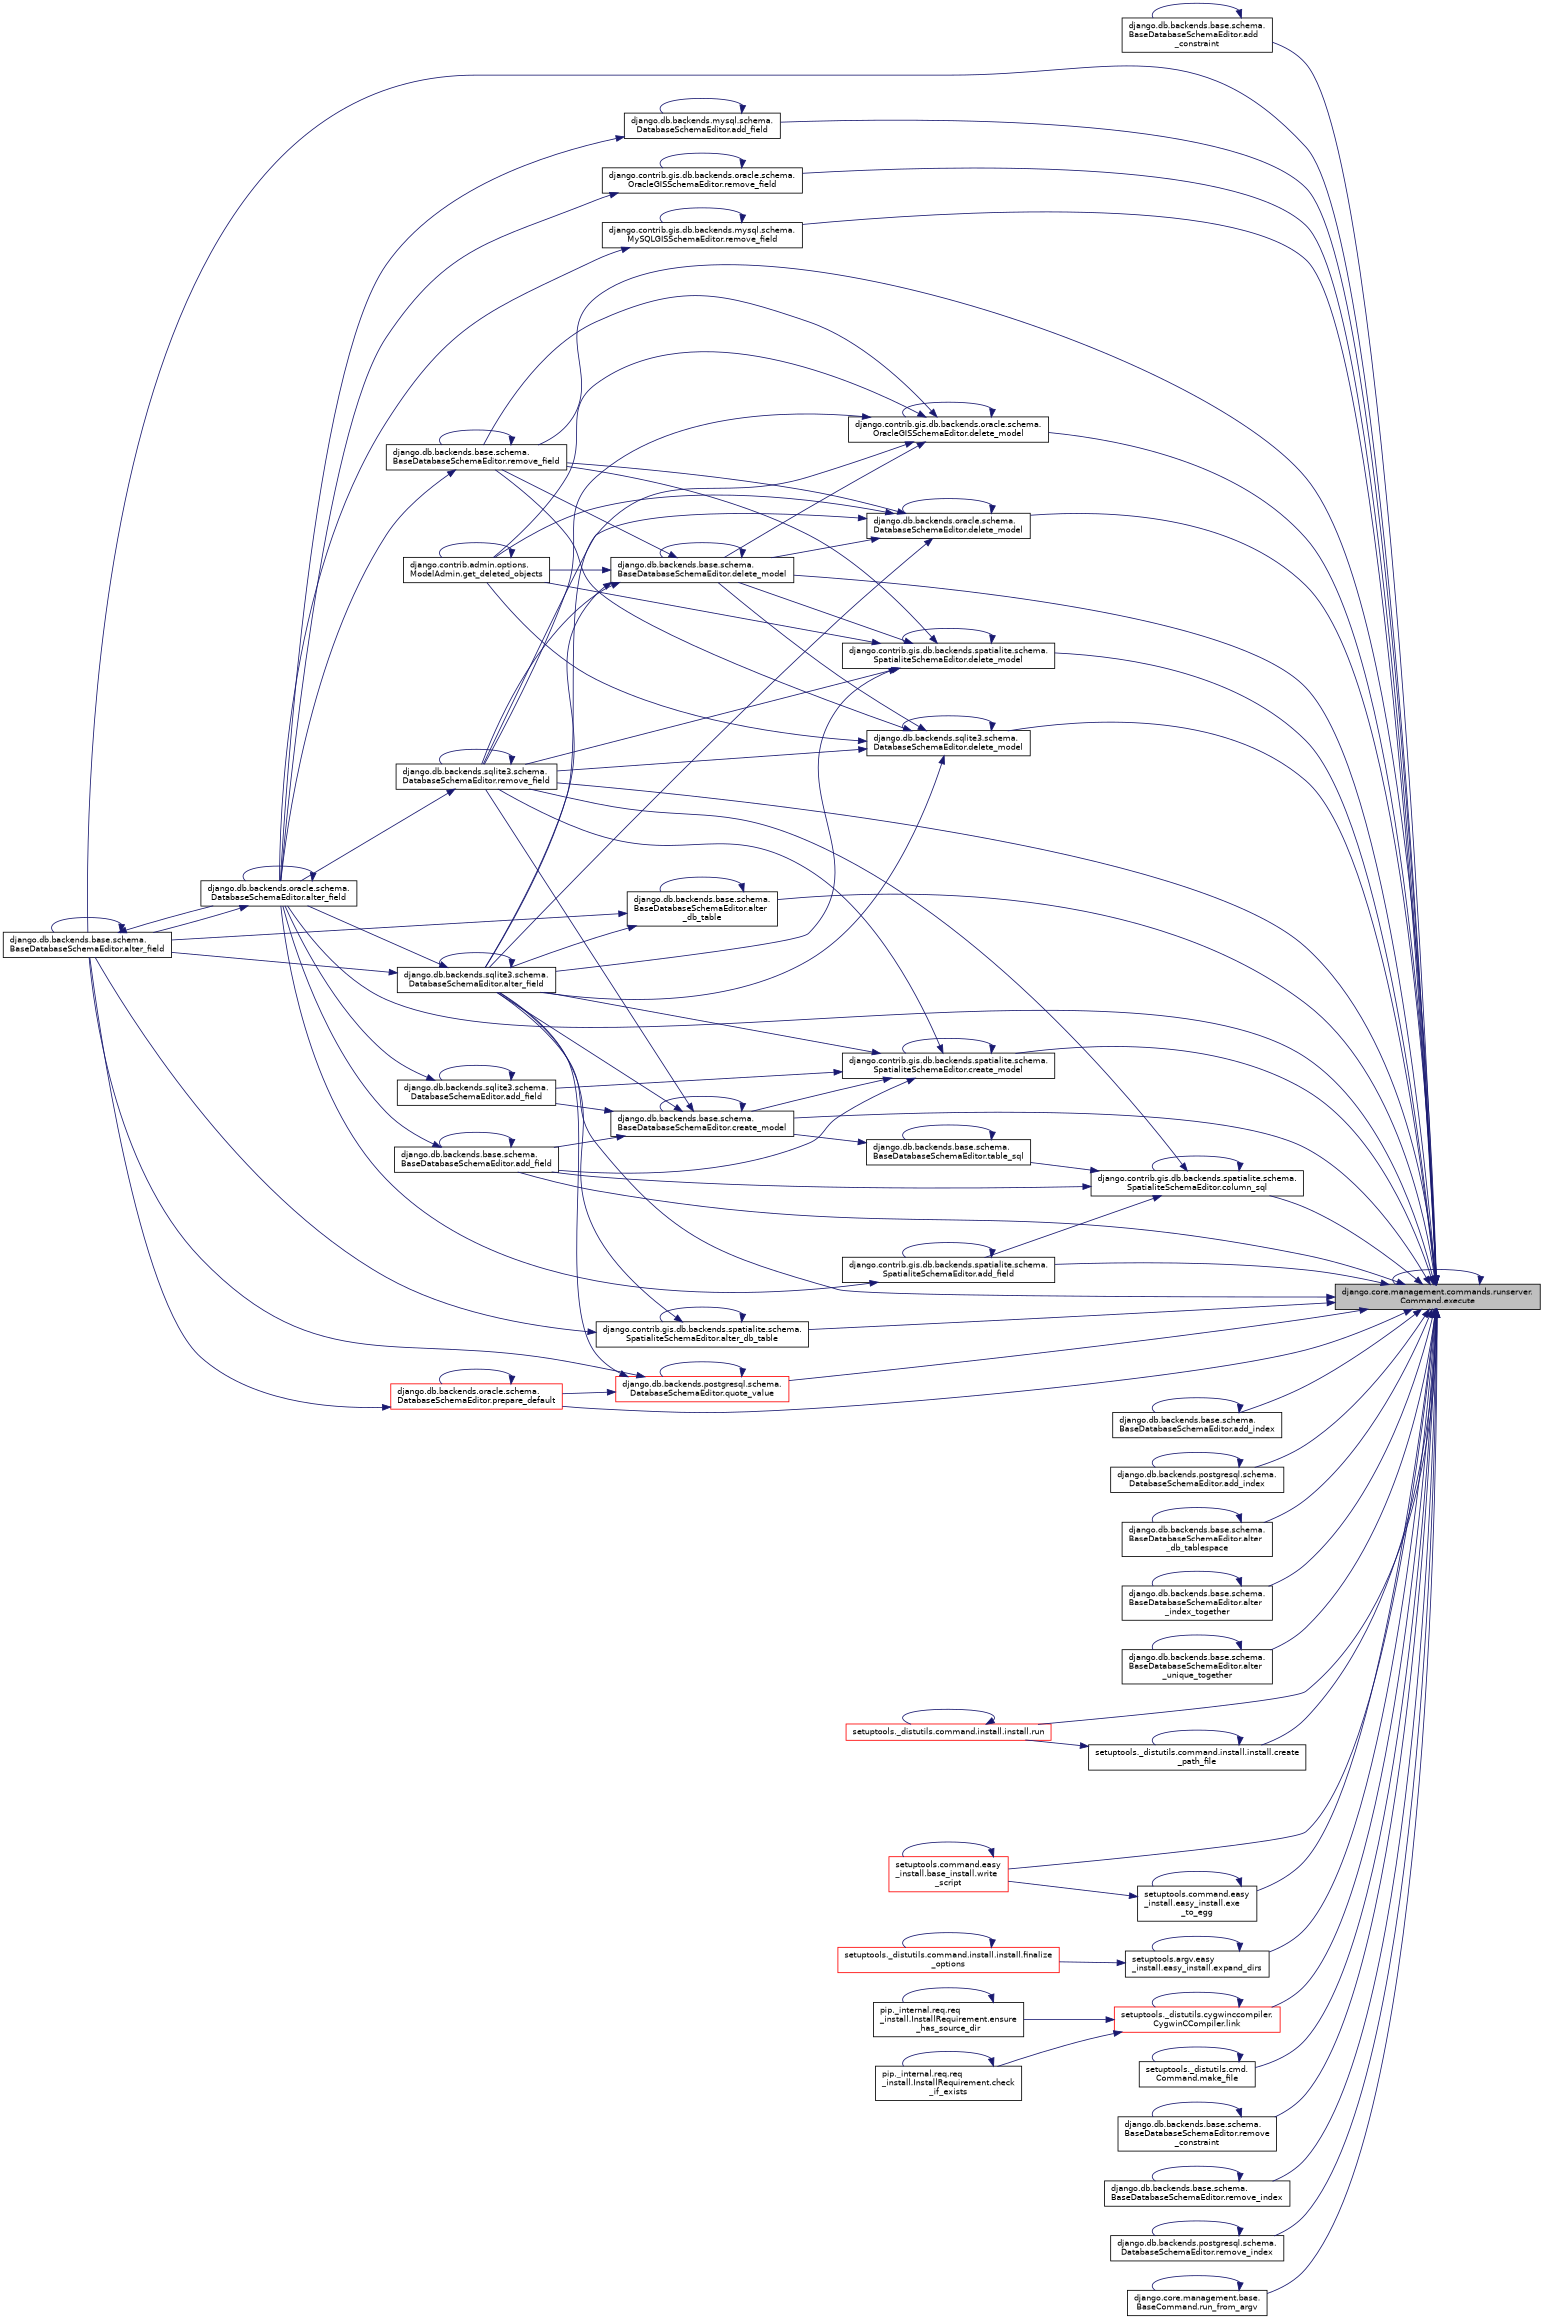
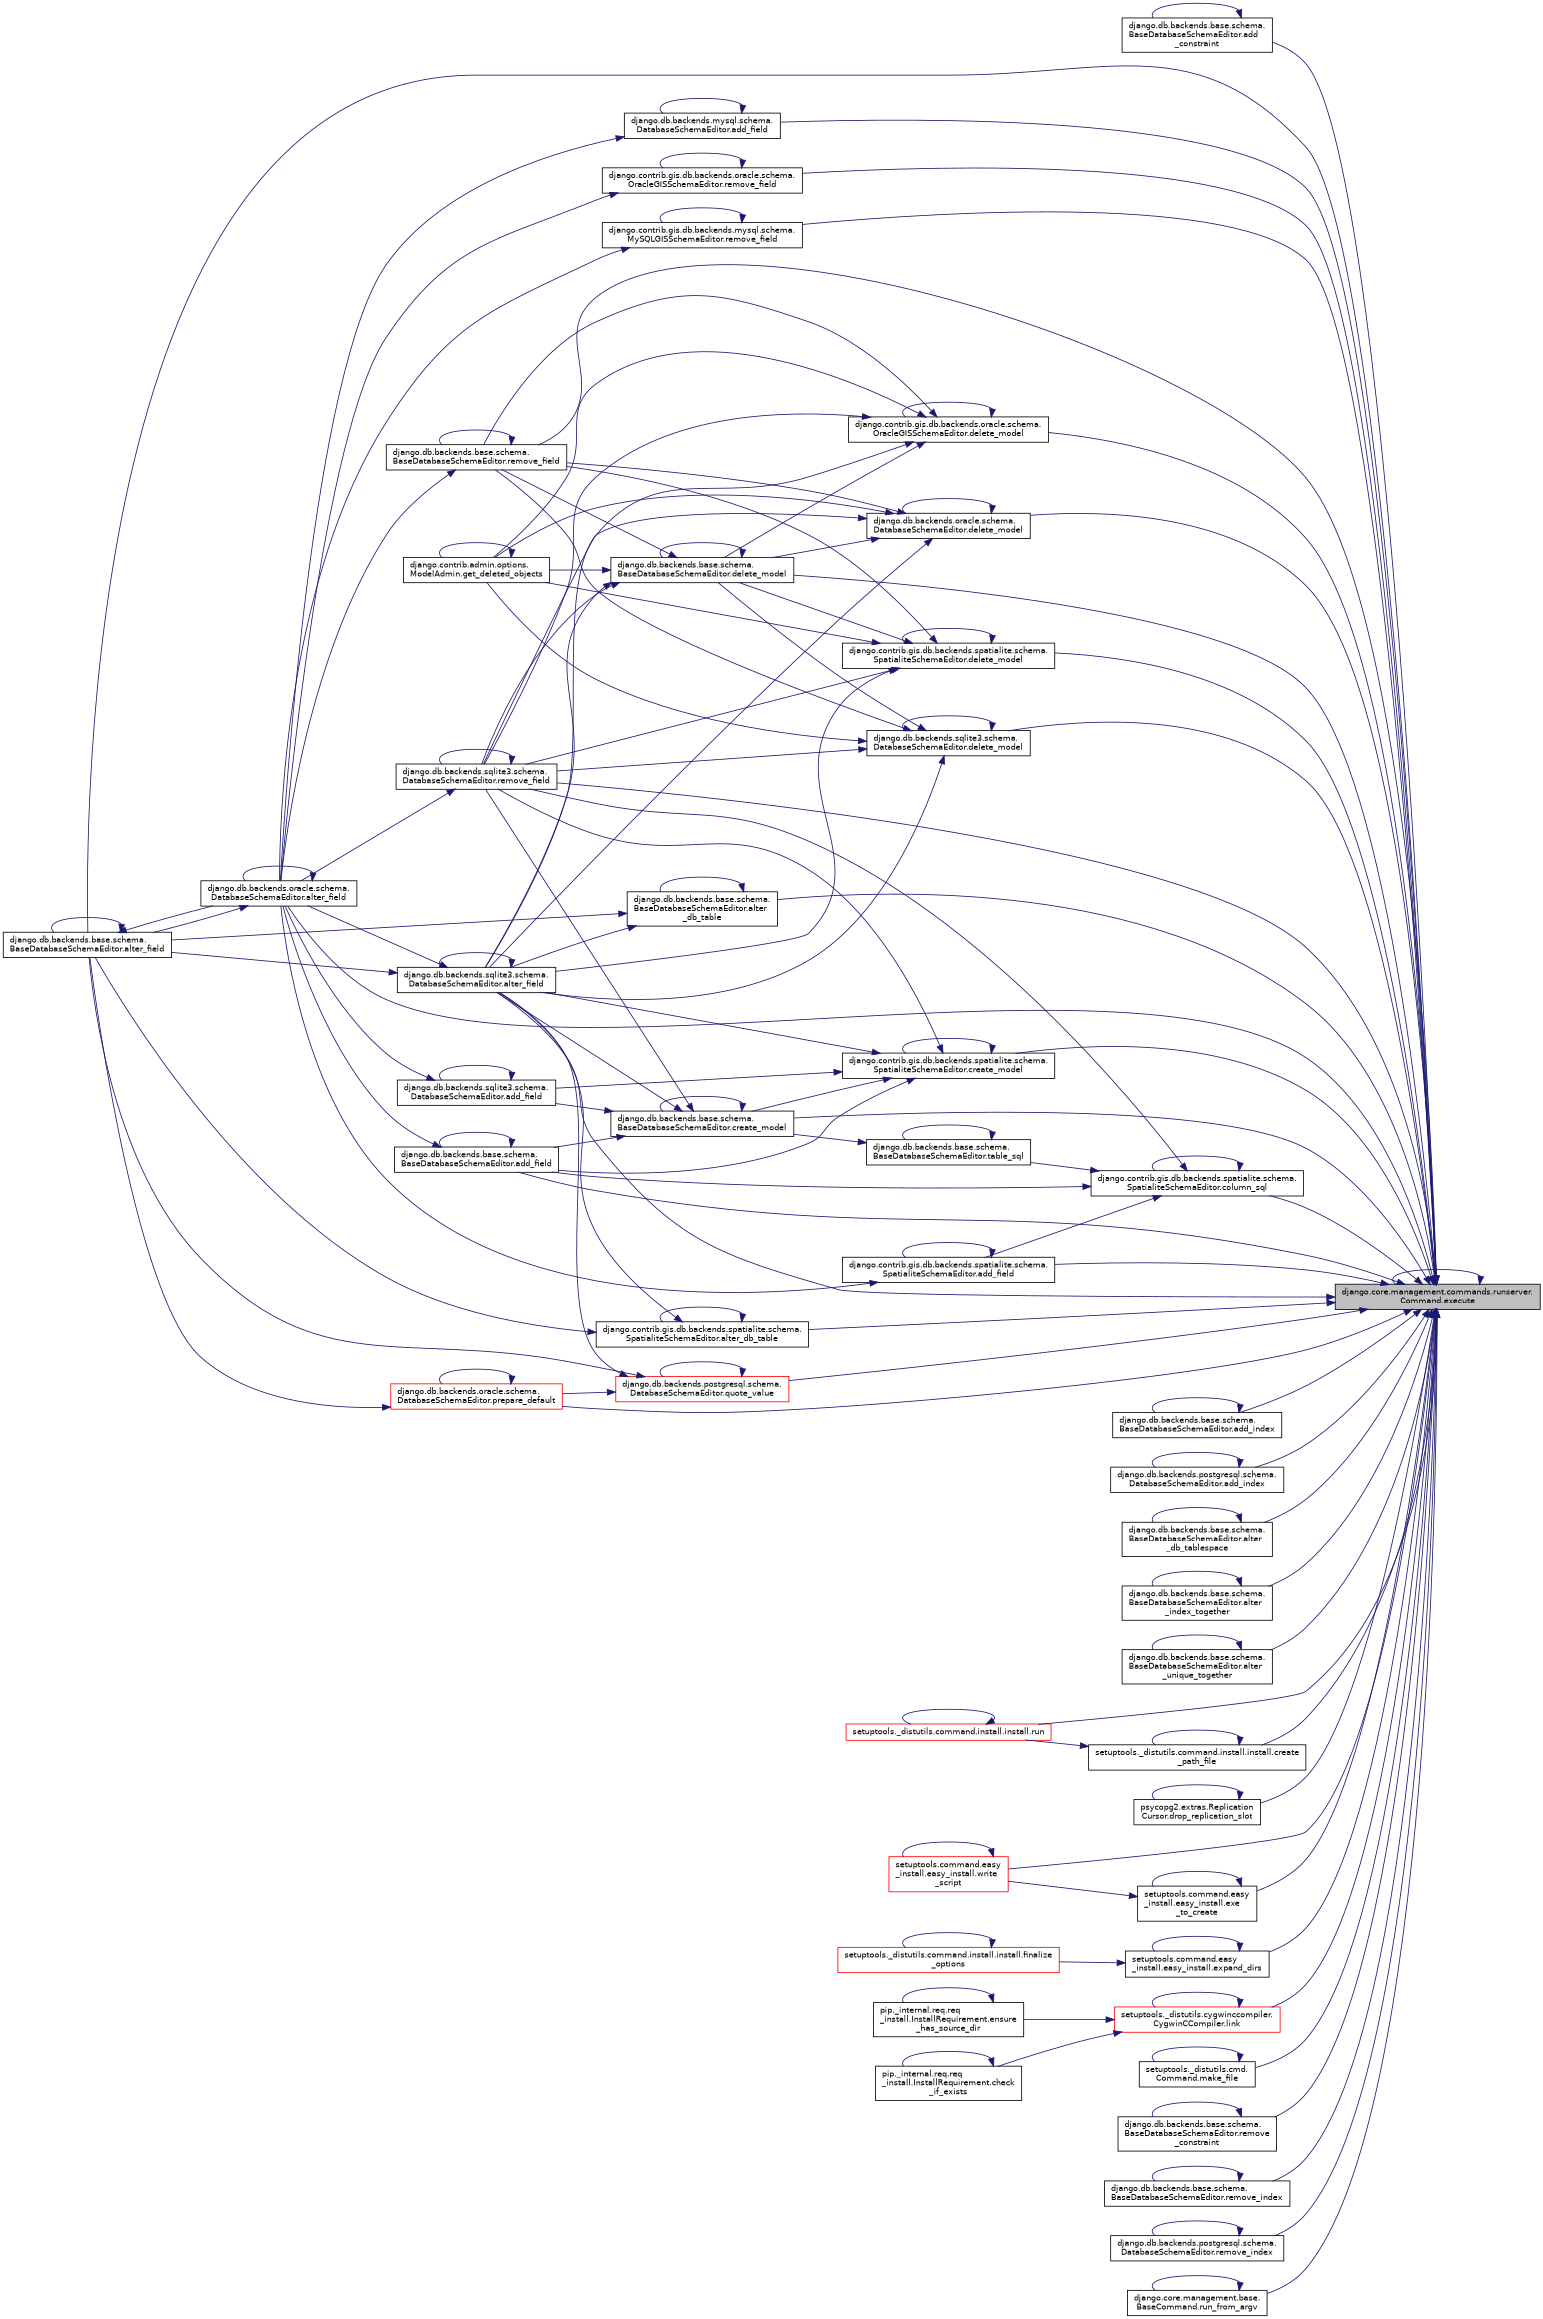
none -> (1197, 1812)
(949, 1874) -> (949, 1874)
(1197, 1904) -> (1197, 1904)
(1197, 1964) -> (1197, 1964)
